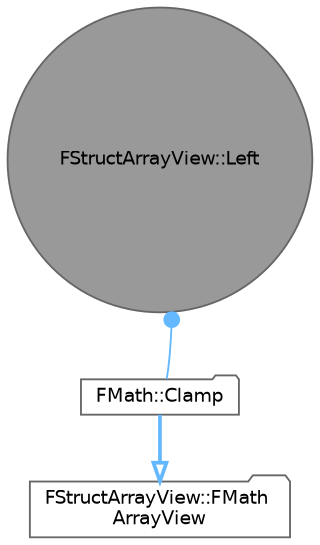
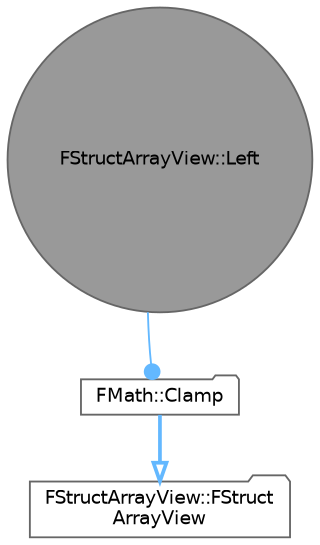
(170, 353) -> (149, 338)
(160, 509) -> (160, 509)
